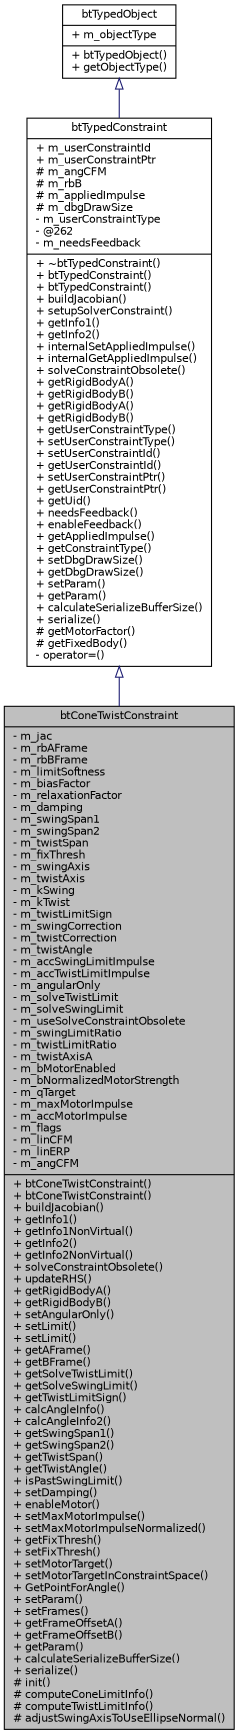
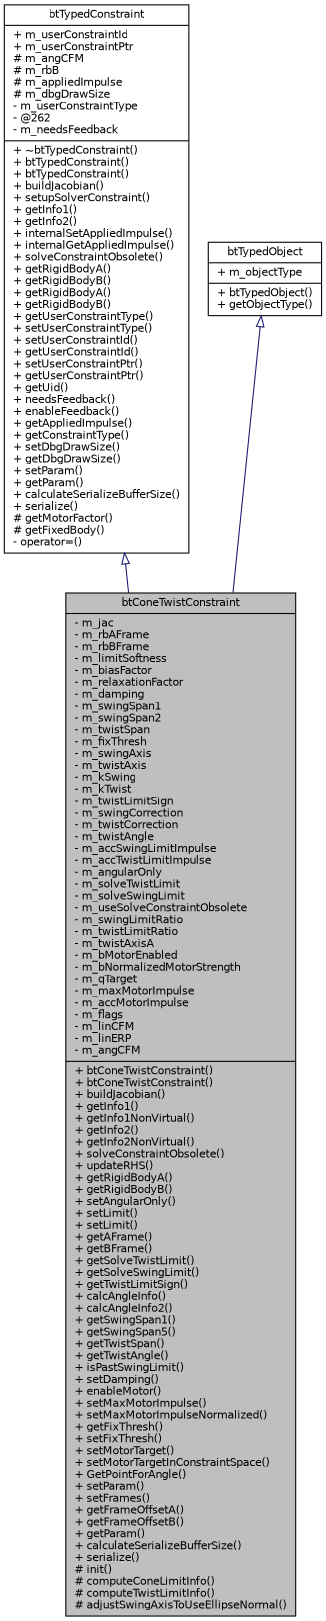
(119, 104) -> (247, 460)
(64, 1446) -> (125, 1332)
